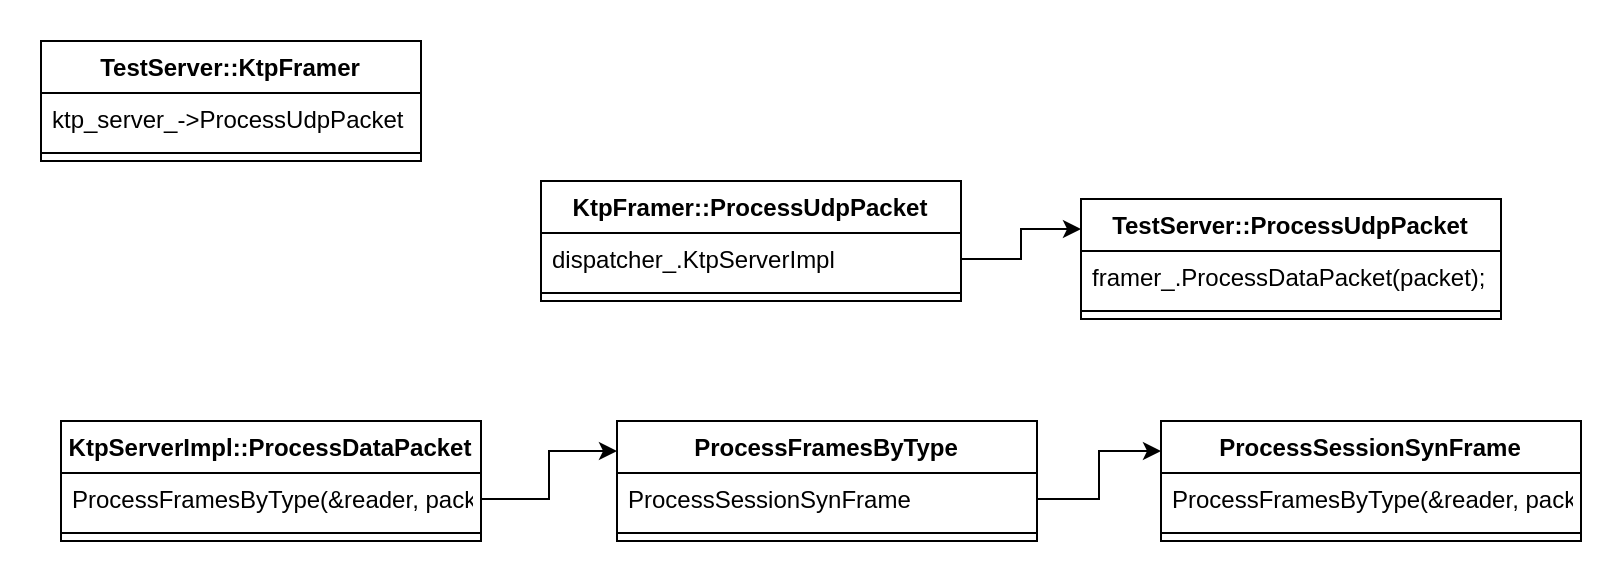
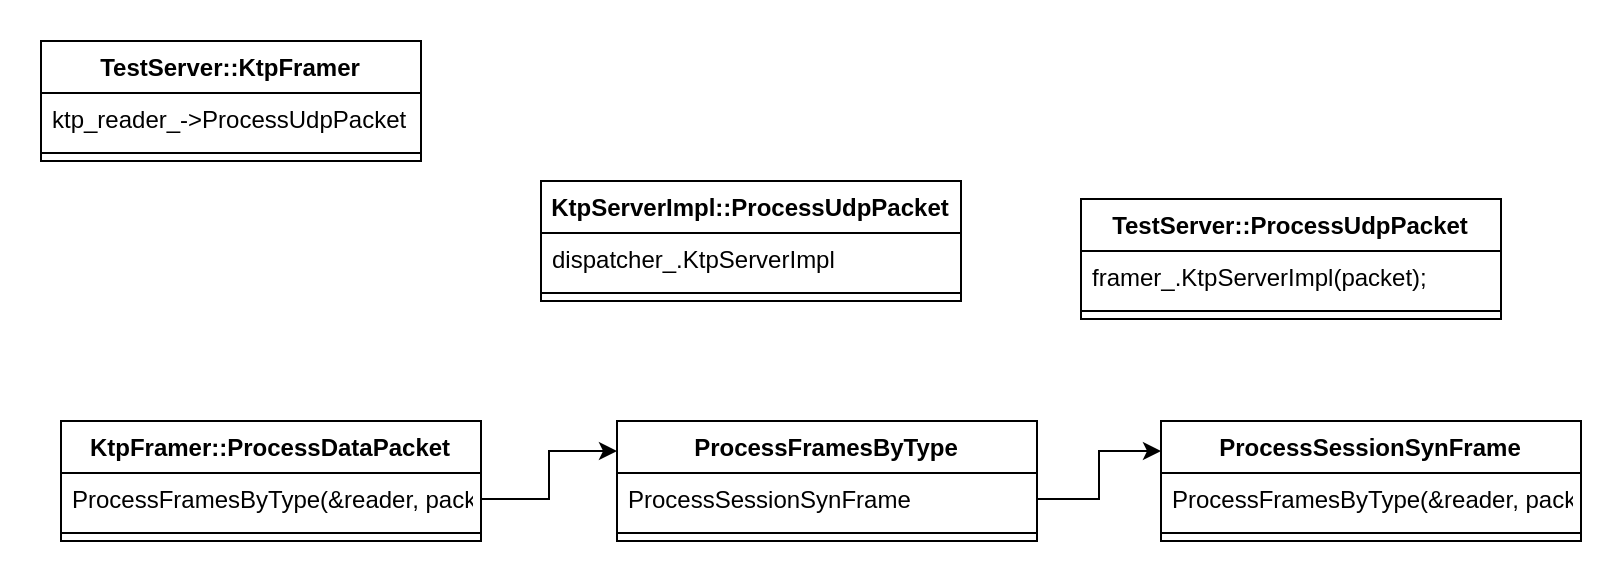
(247, 120) -> (247, 120)
(750, 208) -> (750, 208)
(1021, 249) -> none
(1314, 278) -> (1284, 278)
(270, 448) -> (270, 448)
